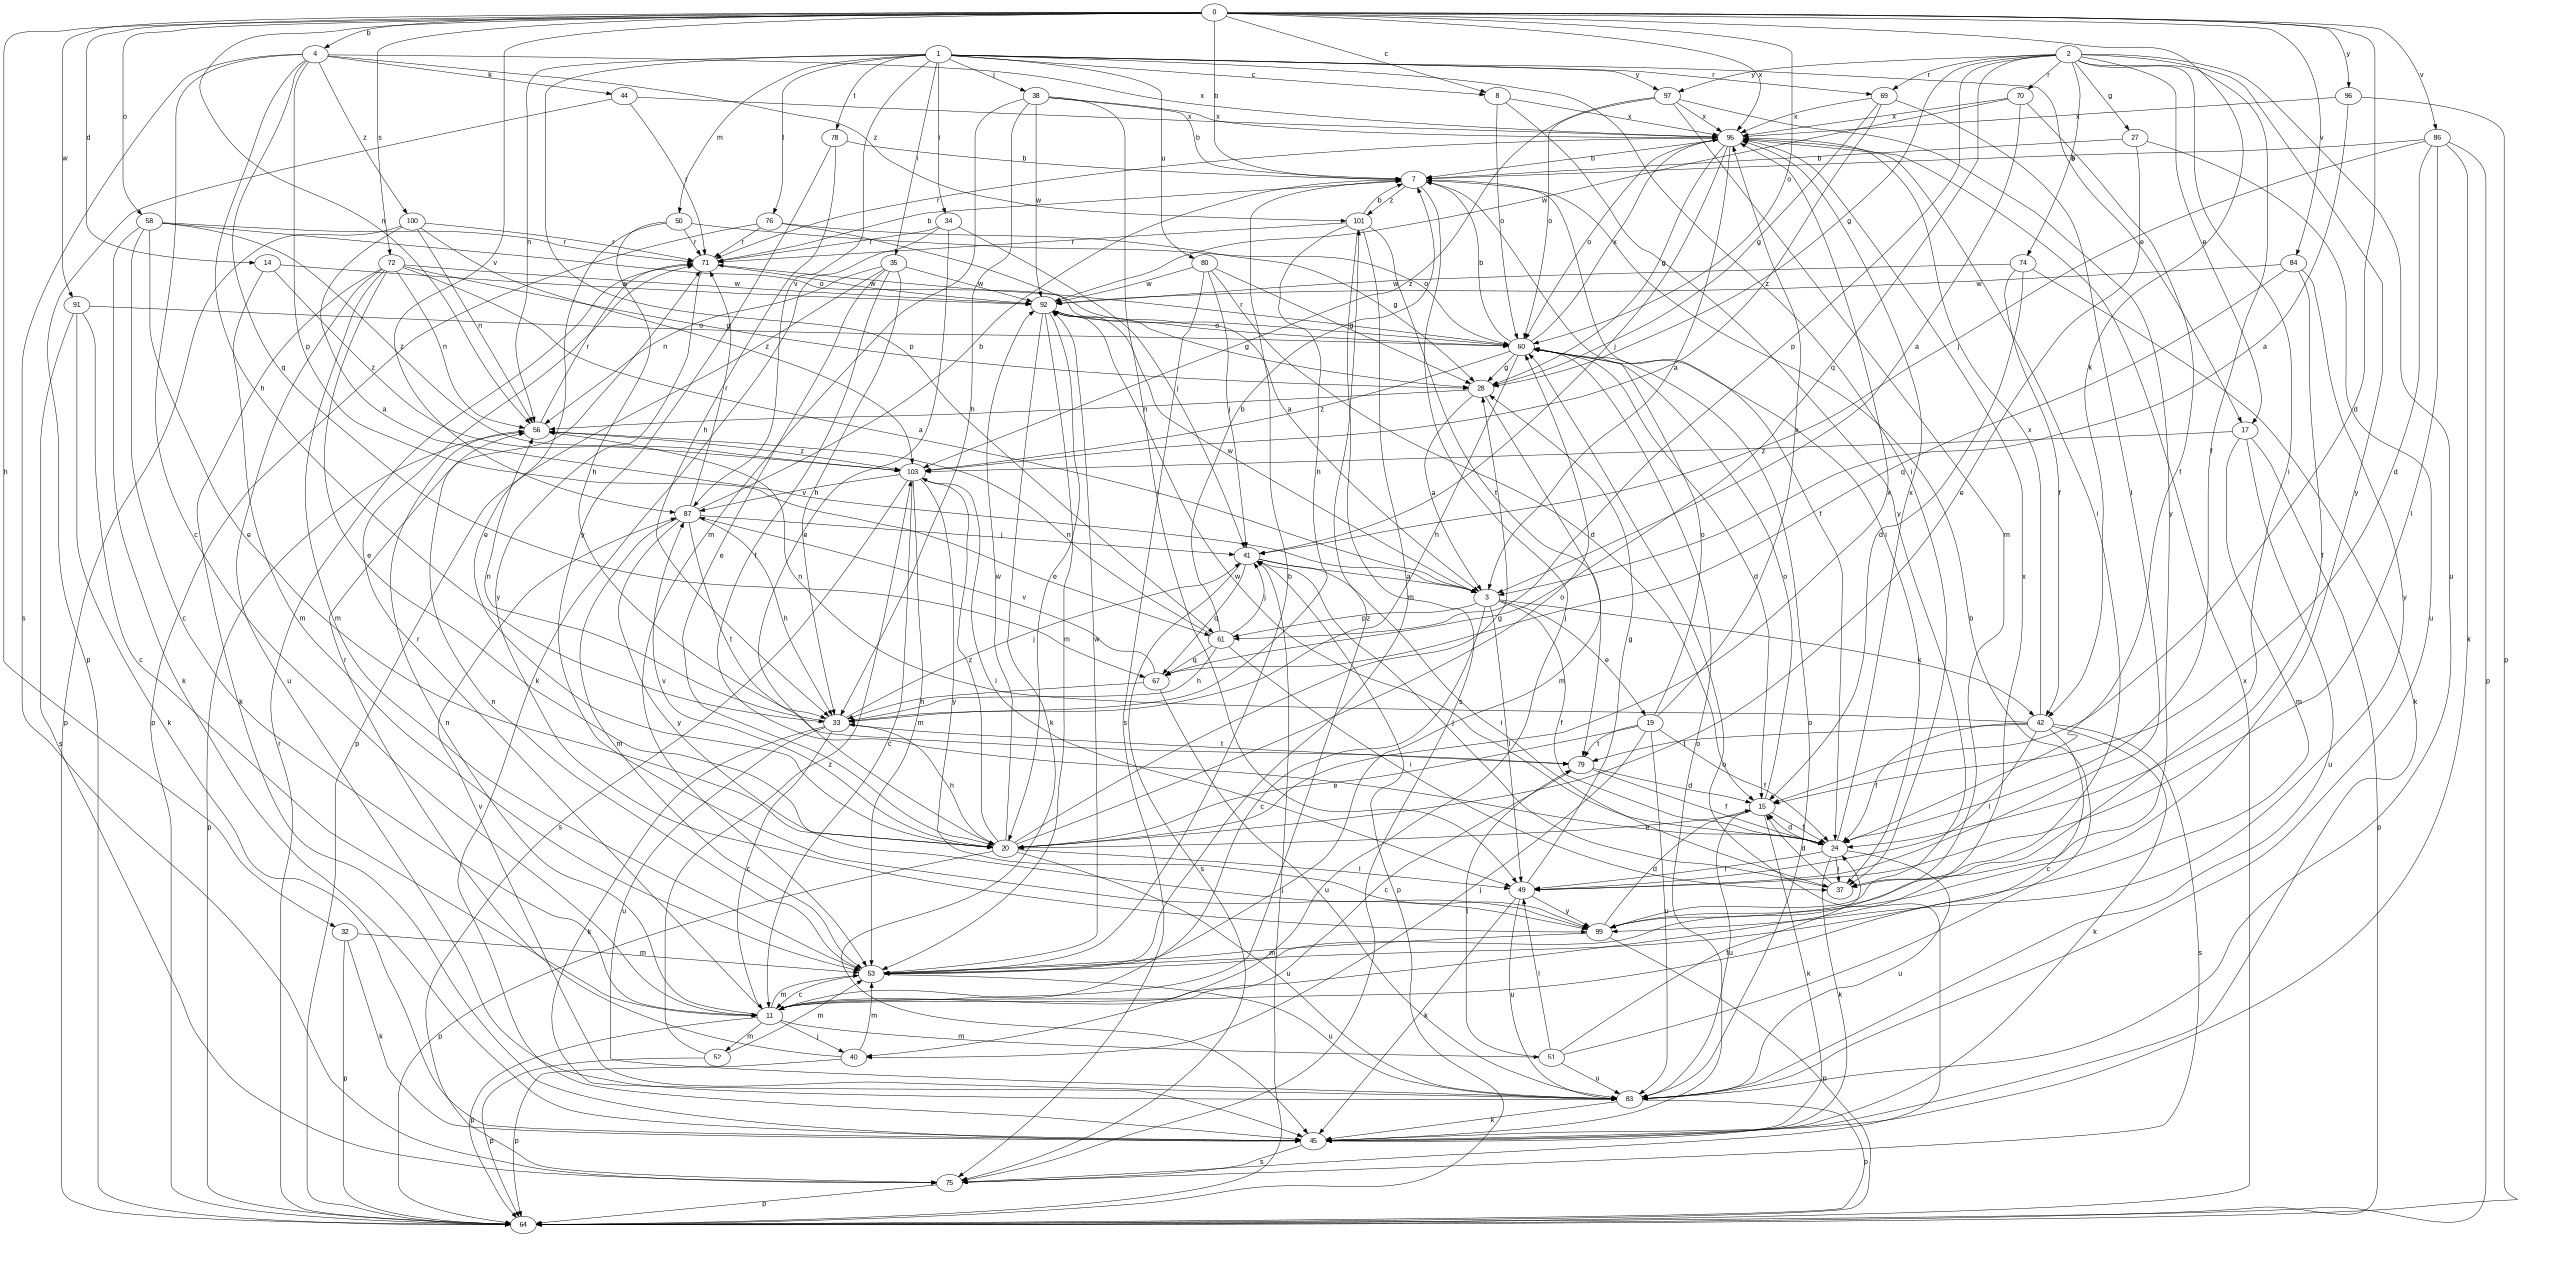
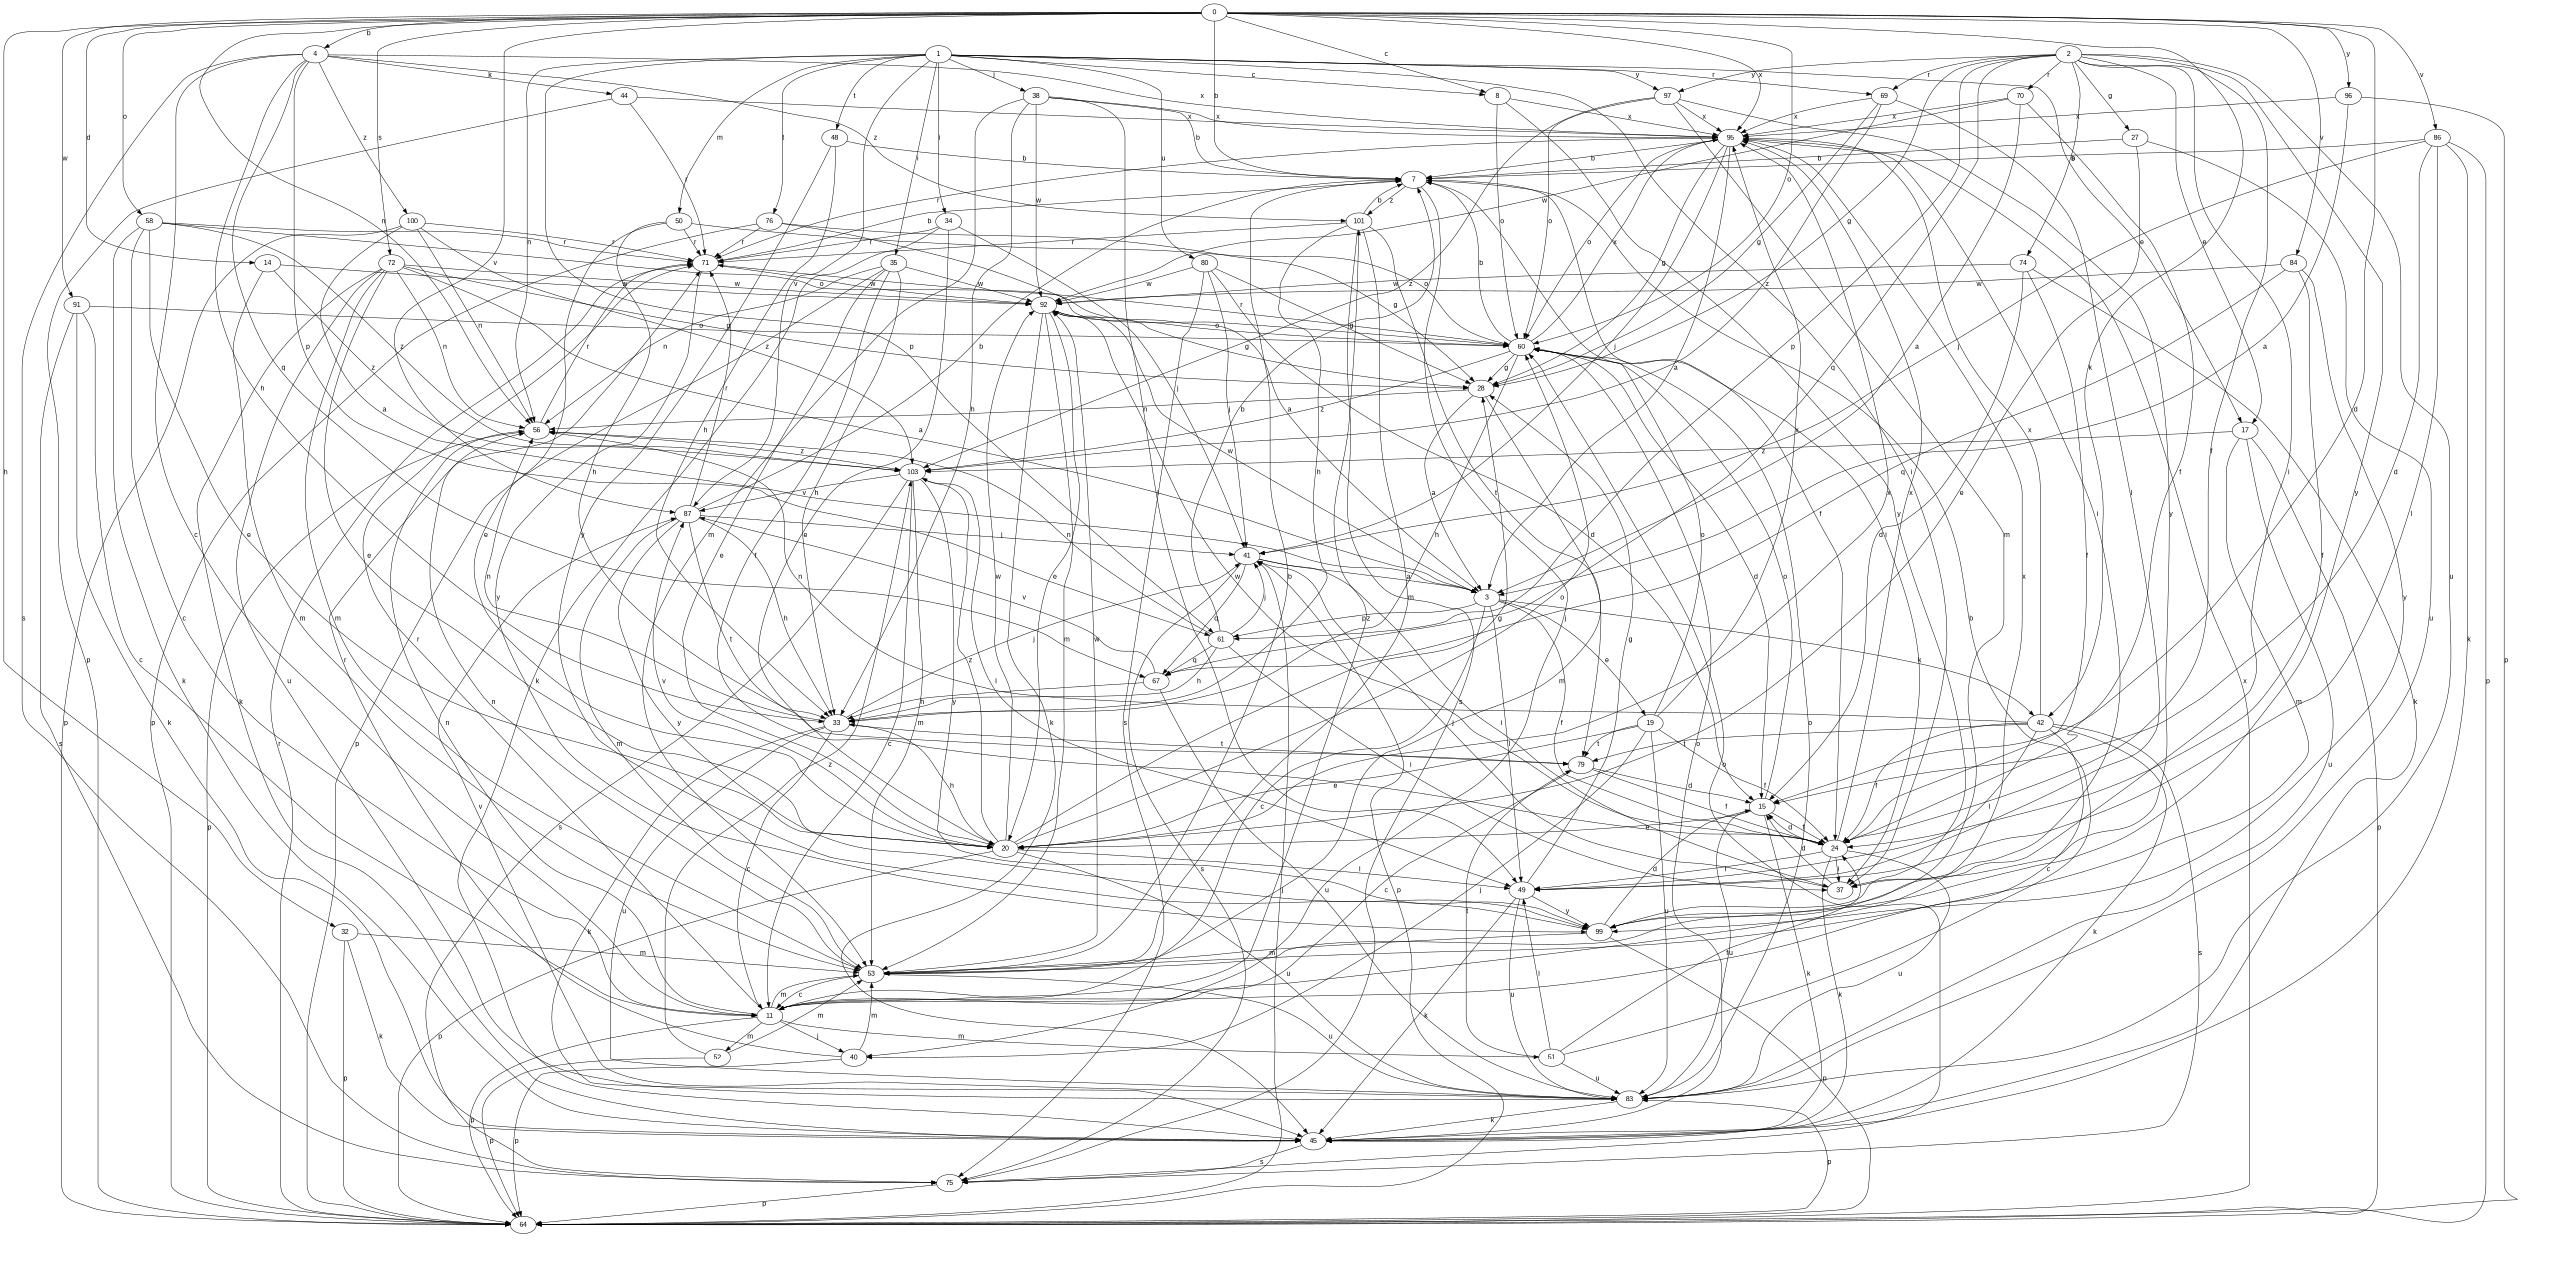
(835, 138) -> (835, 138)
(2058, 486) -> (2085, 619)
(1345, 1219) -> (1303, 1219)
